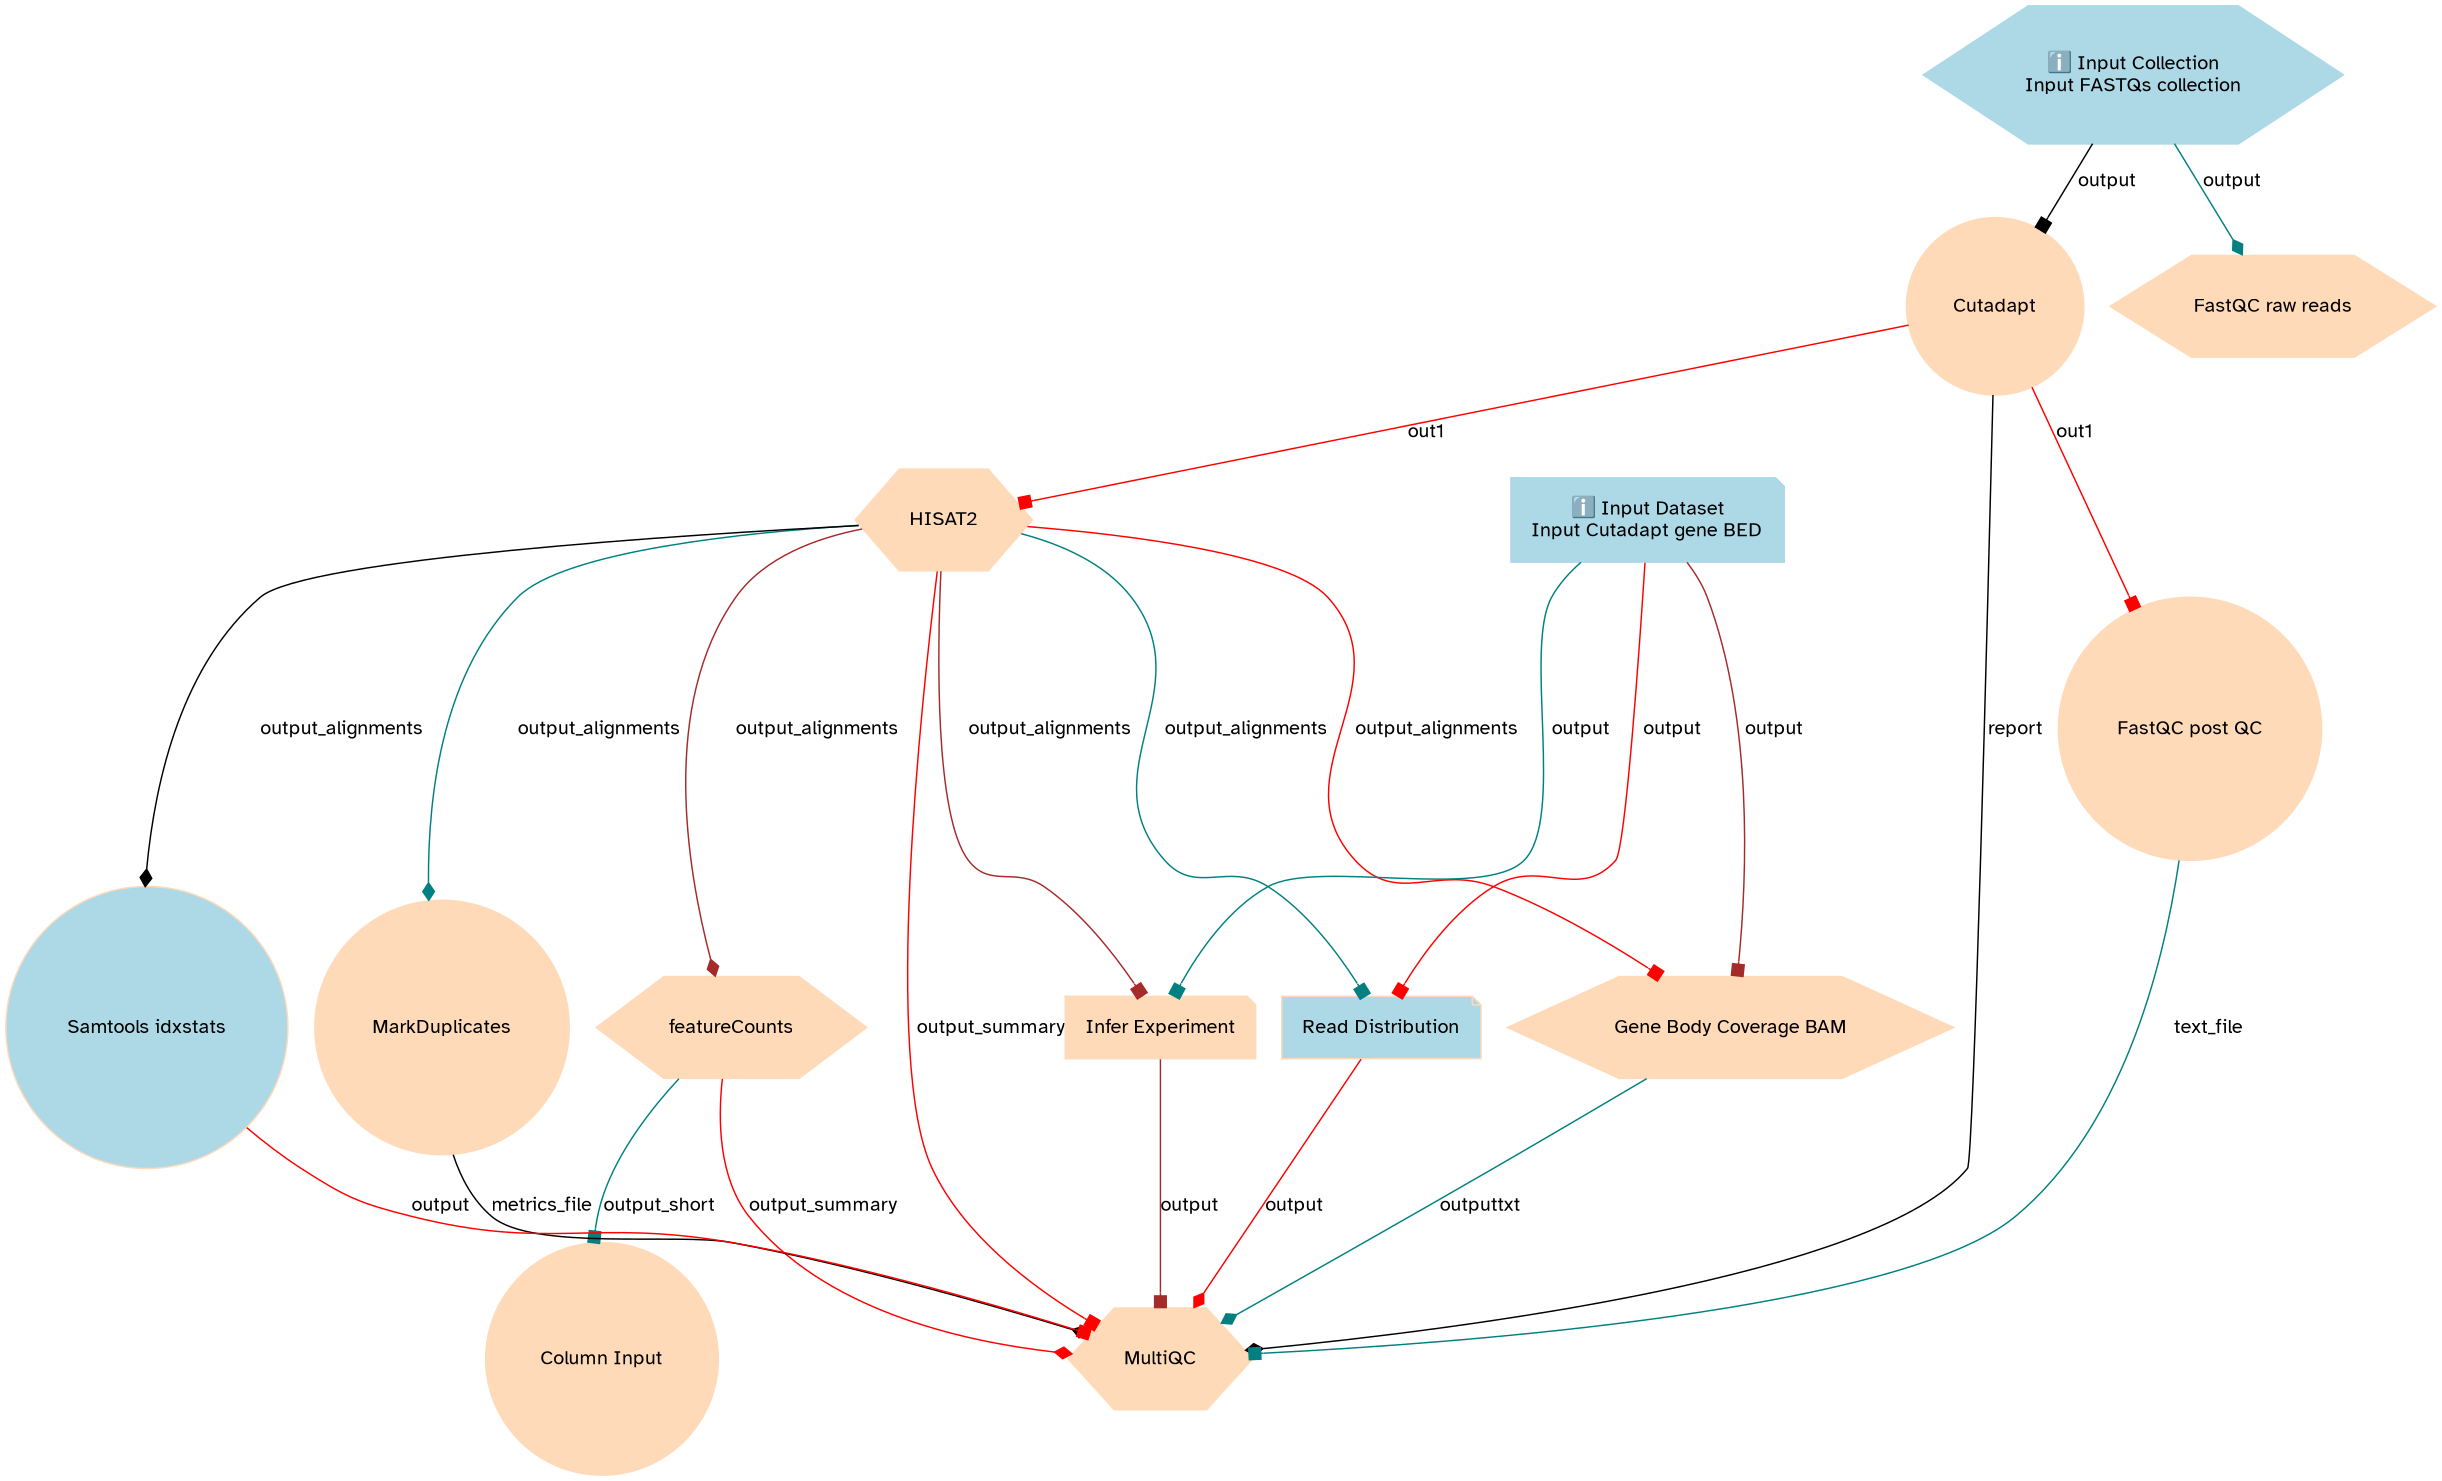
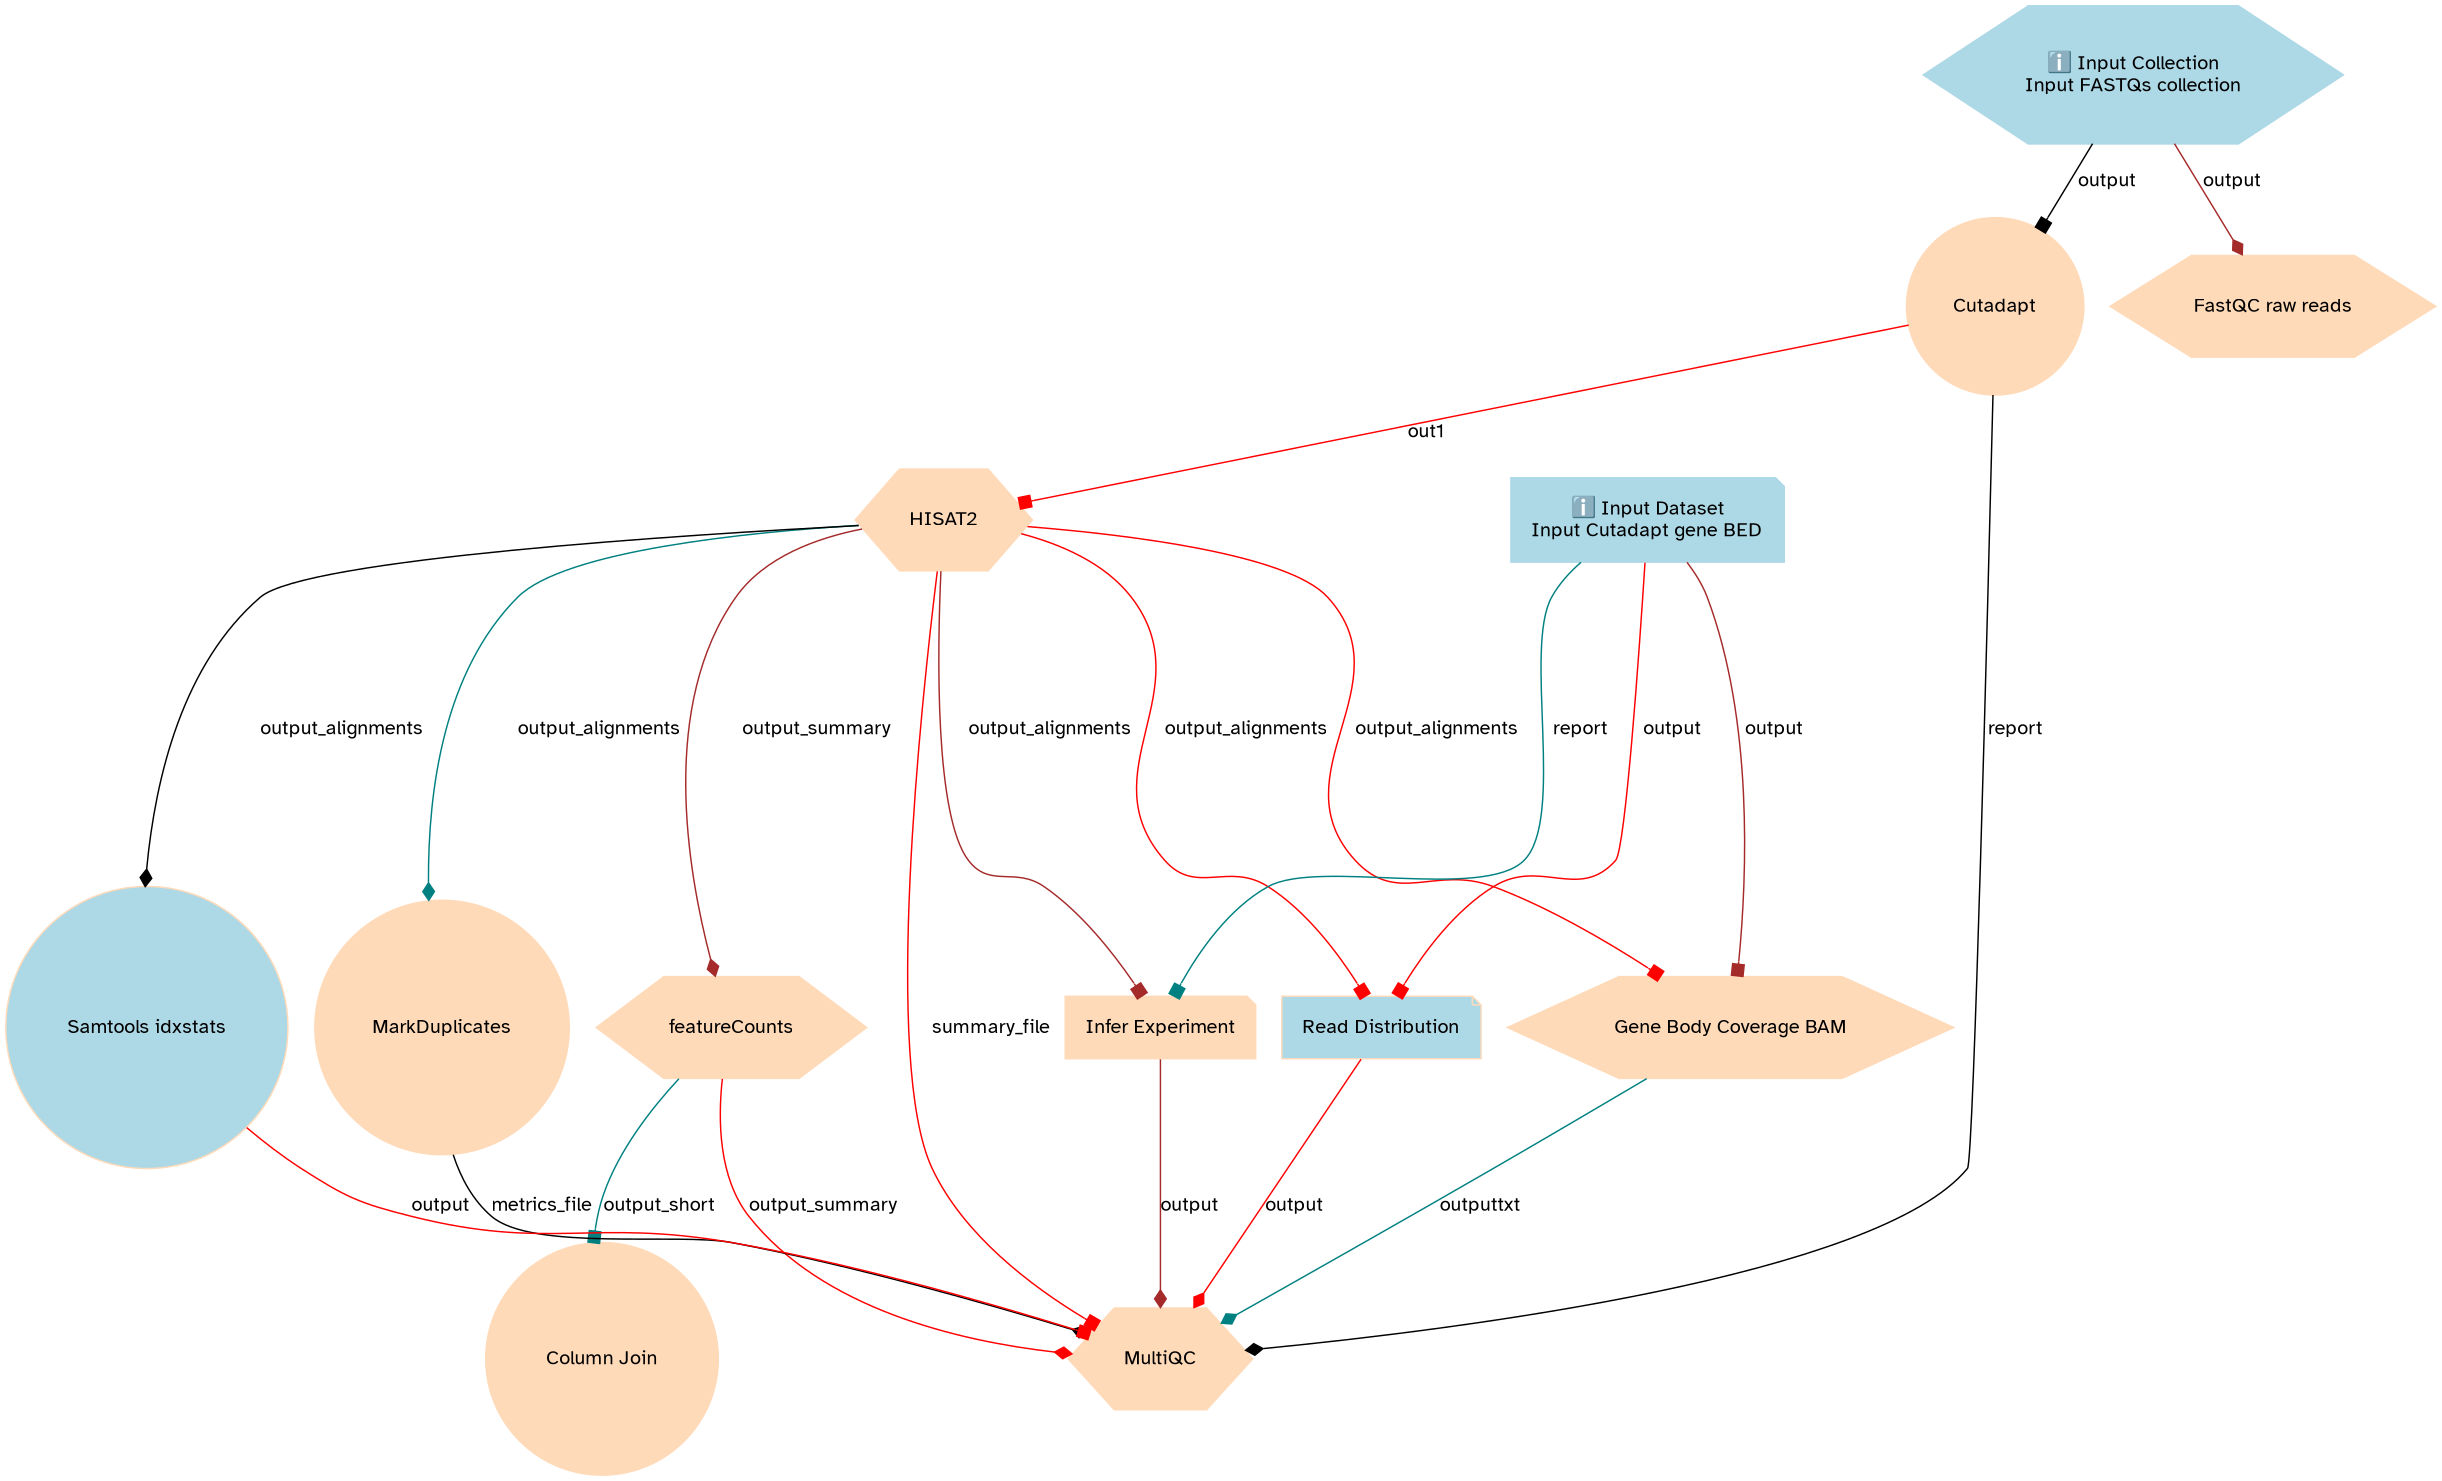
(2204, 192) -> (2204, 192)
(817, 729) -> (817, 729)
(1581, 729) -> (1581, 729)
(2190, 729) -> none
(1137, 786) -> (1137, 786)
(992, 1028) -> (992, 1028)
(1160, 1176) -> (1160, 1176)
(602, 1359) -> (602, 1359)
